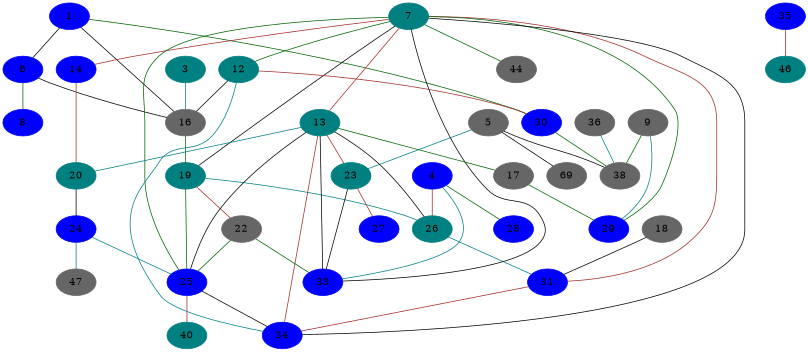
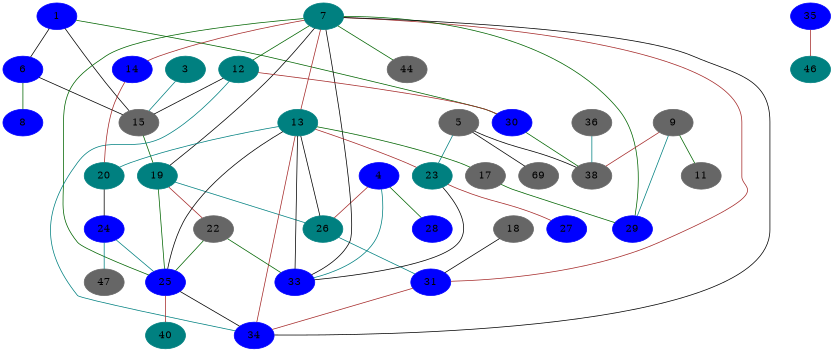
(185, 123) -> (139, 123)
(634, 149) -> (631, 150)
none -> (701, 176)
